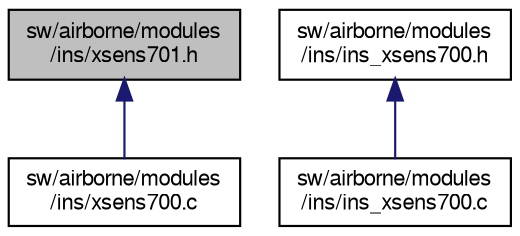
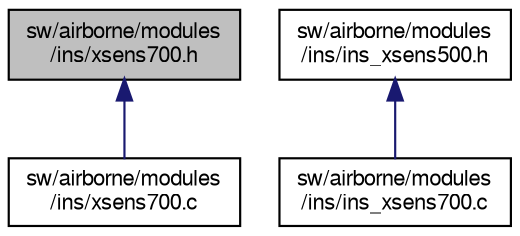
(124, 45) -> (124, 45)
(395, 45) -> (395, 45)
